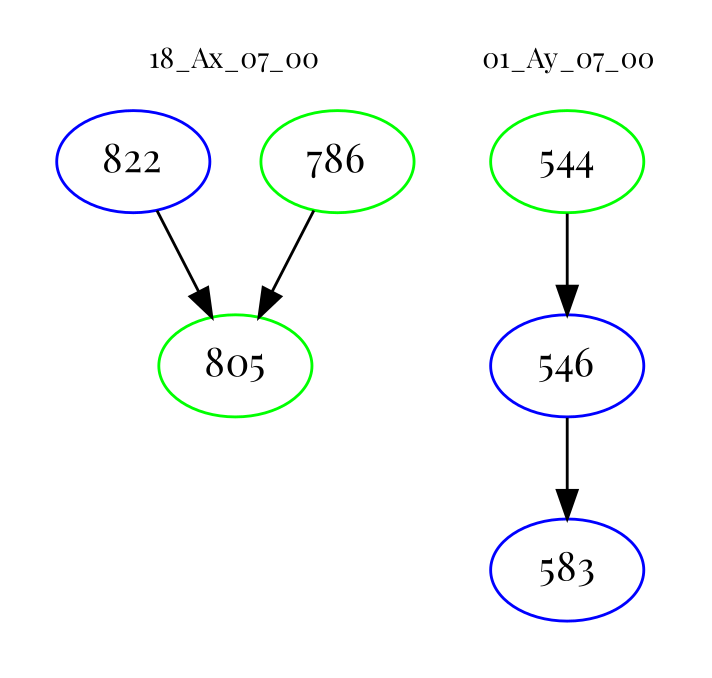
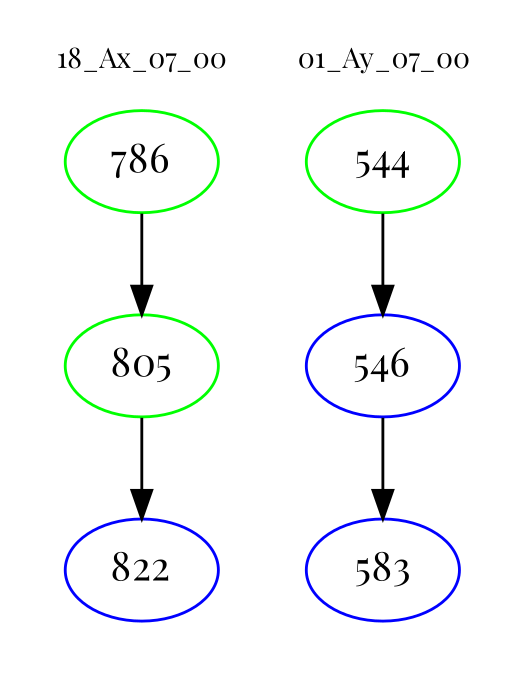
(178, 251) -> (142, 454)
